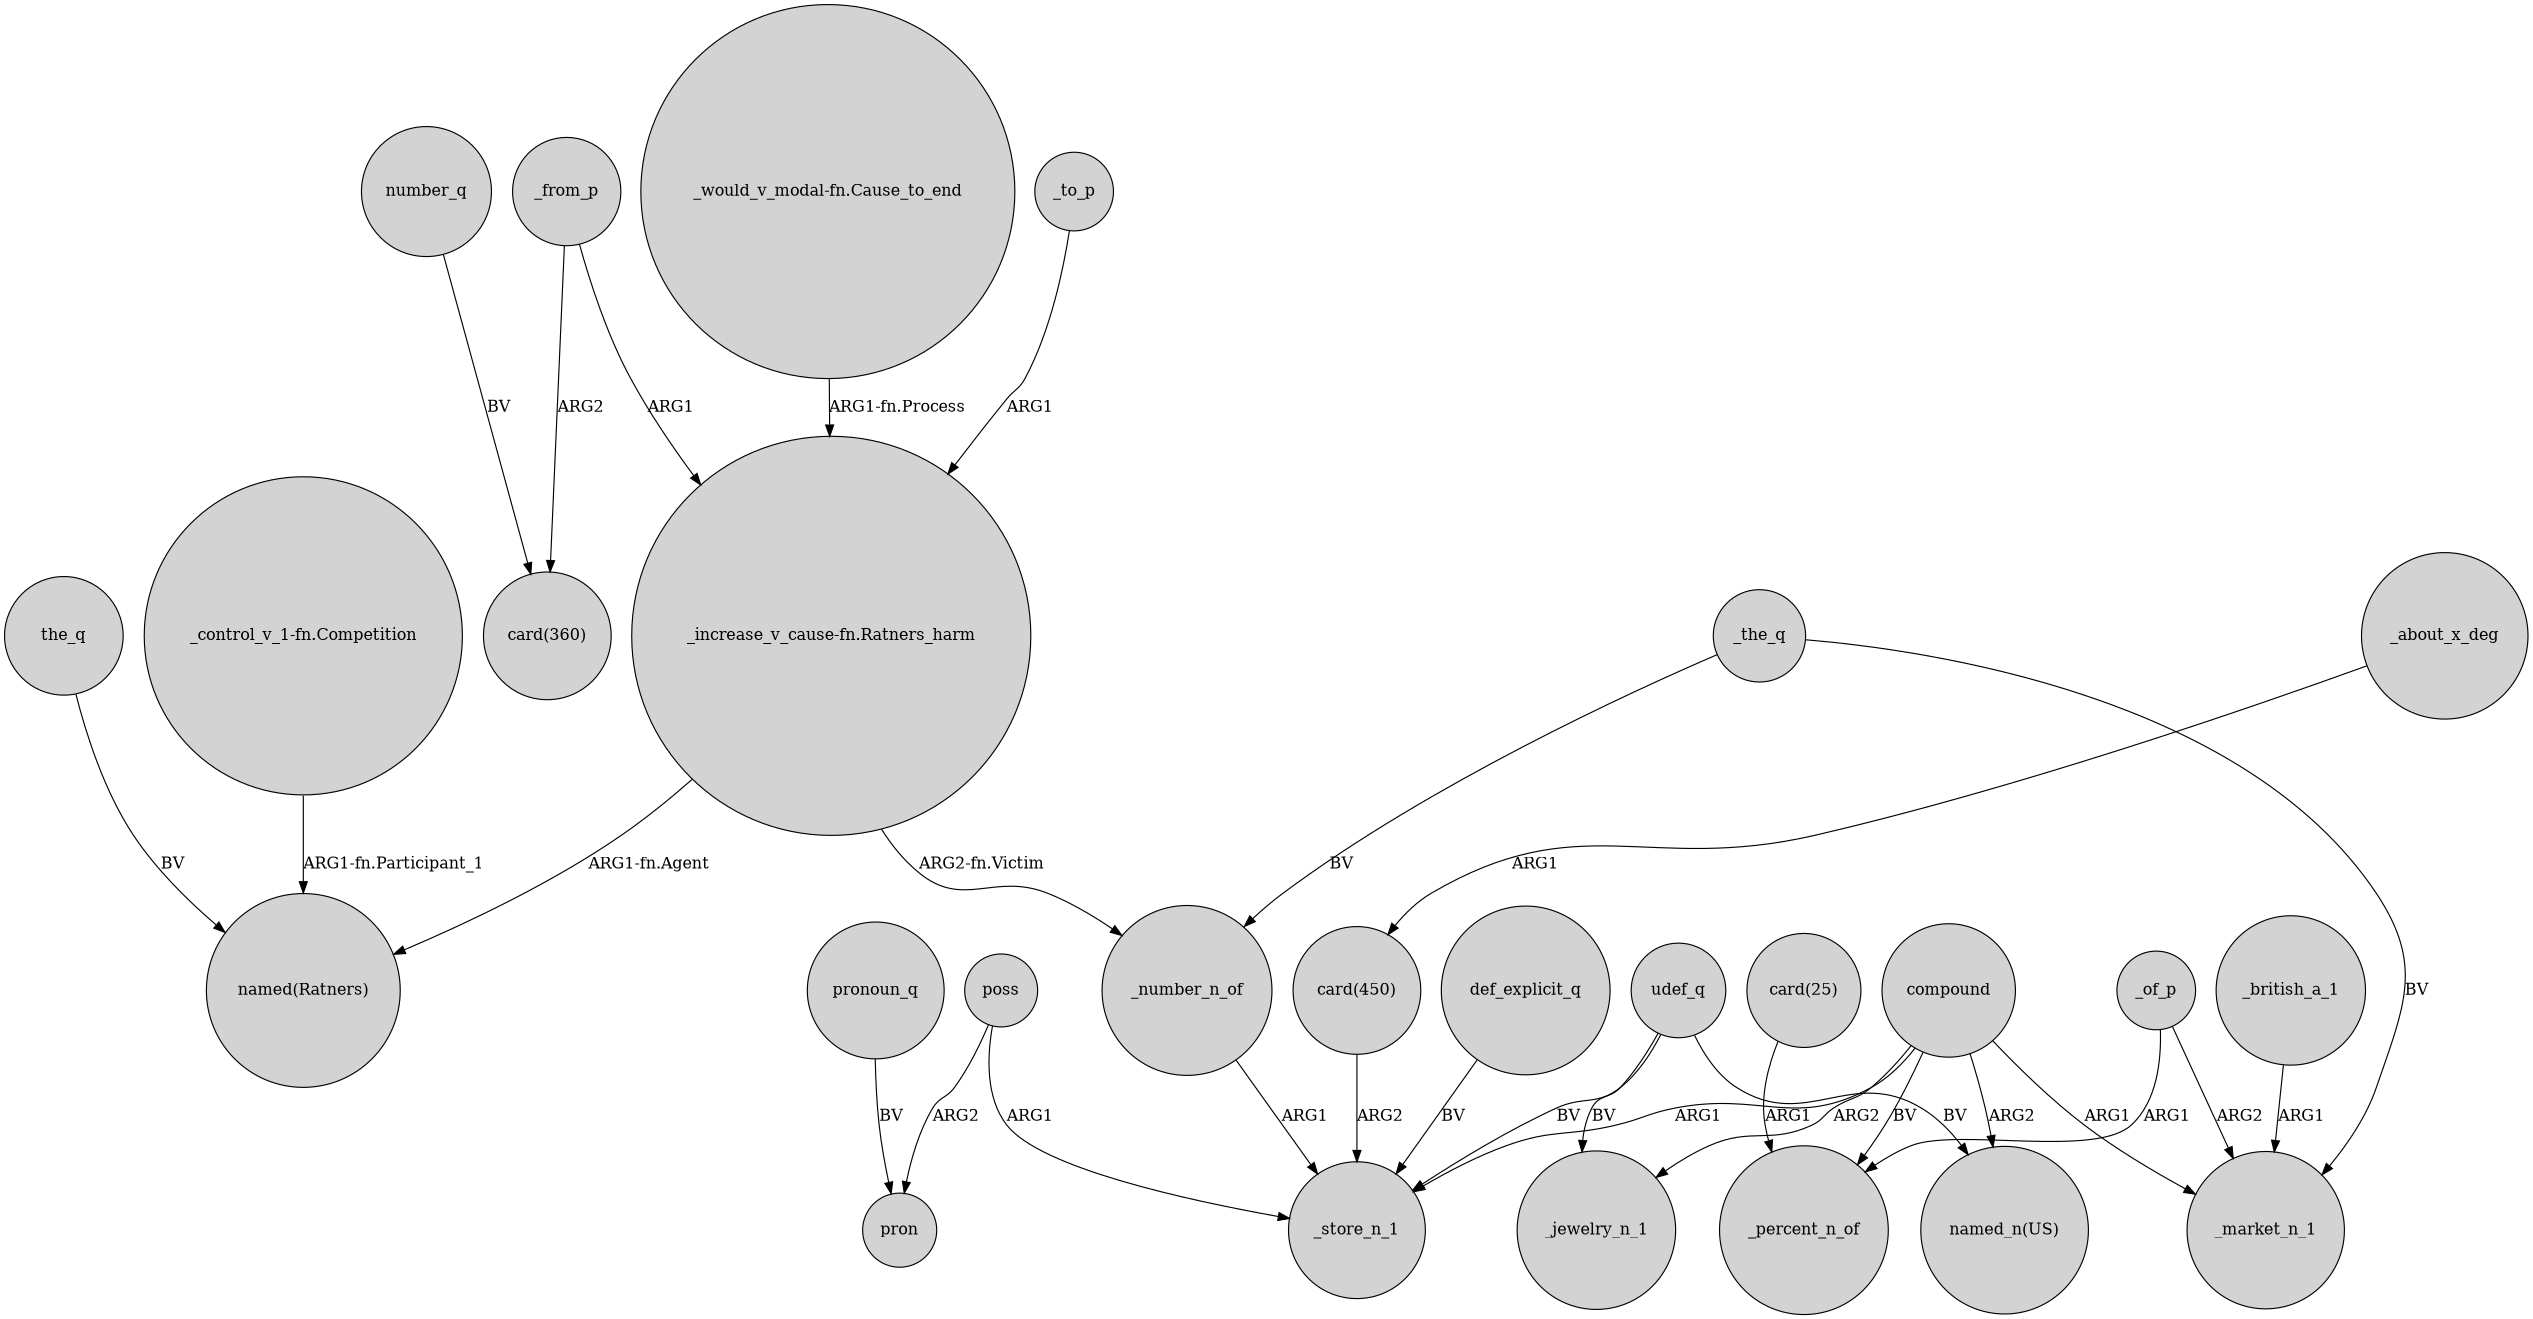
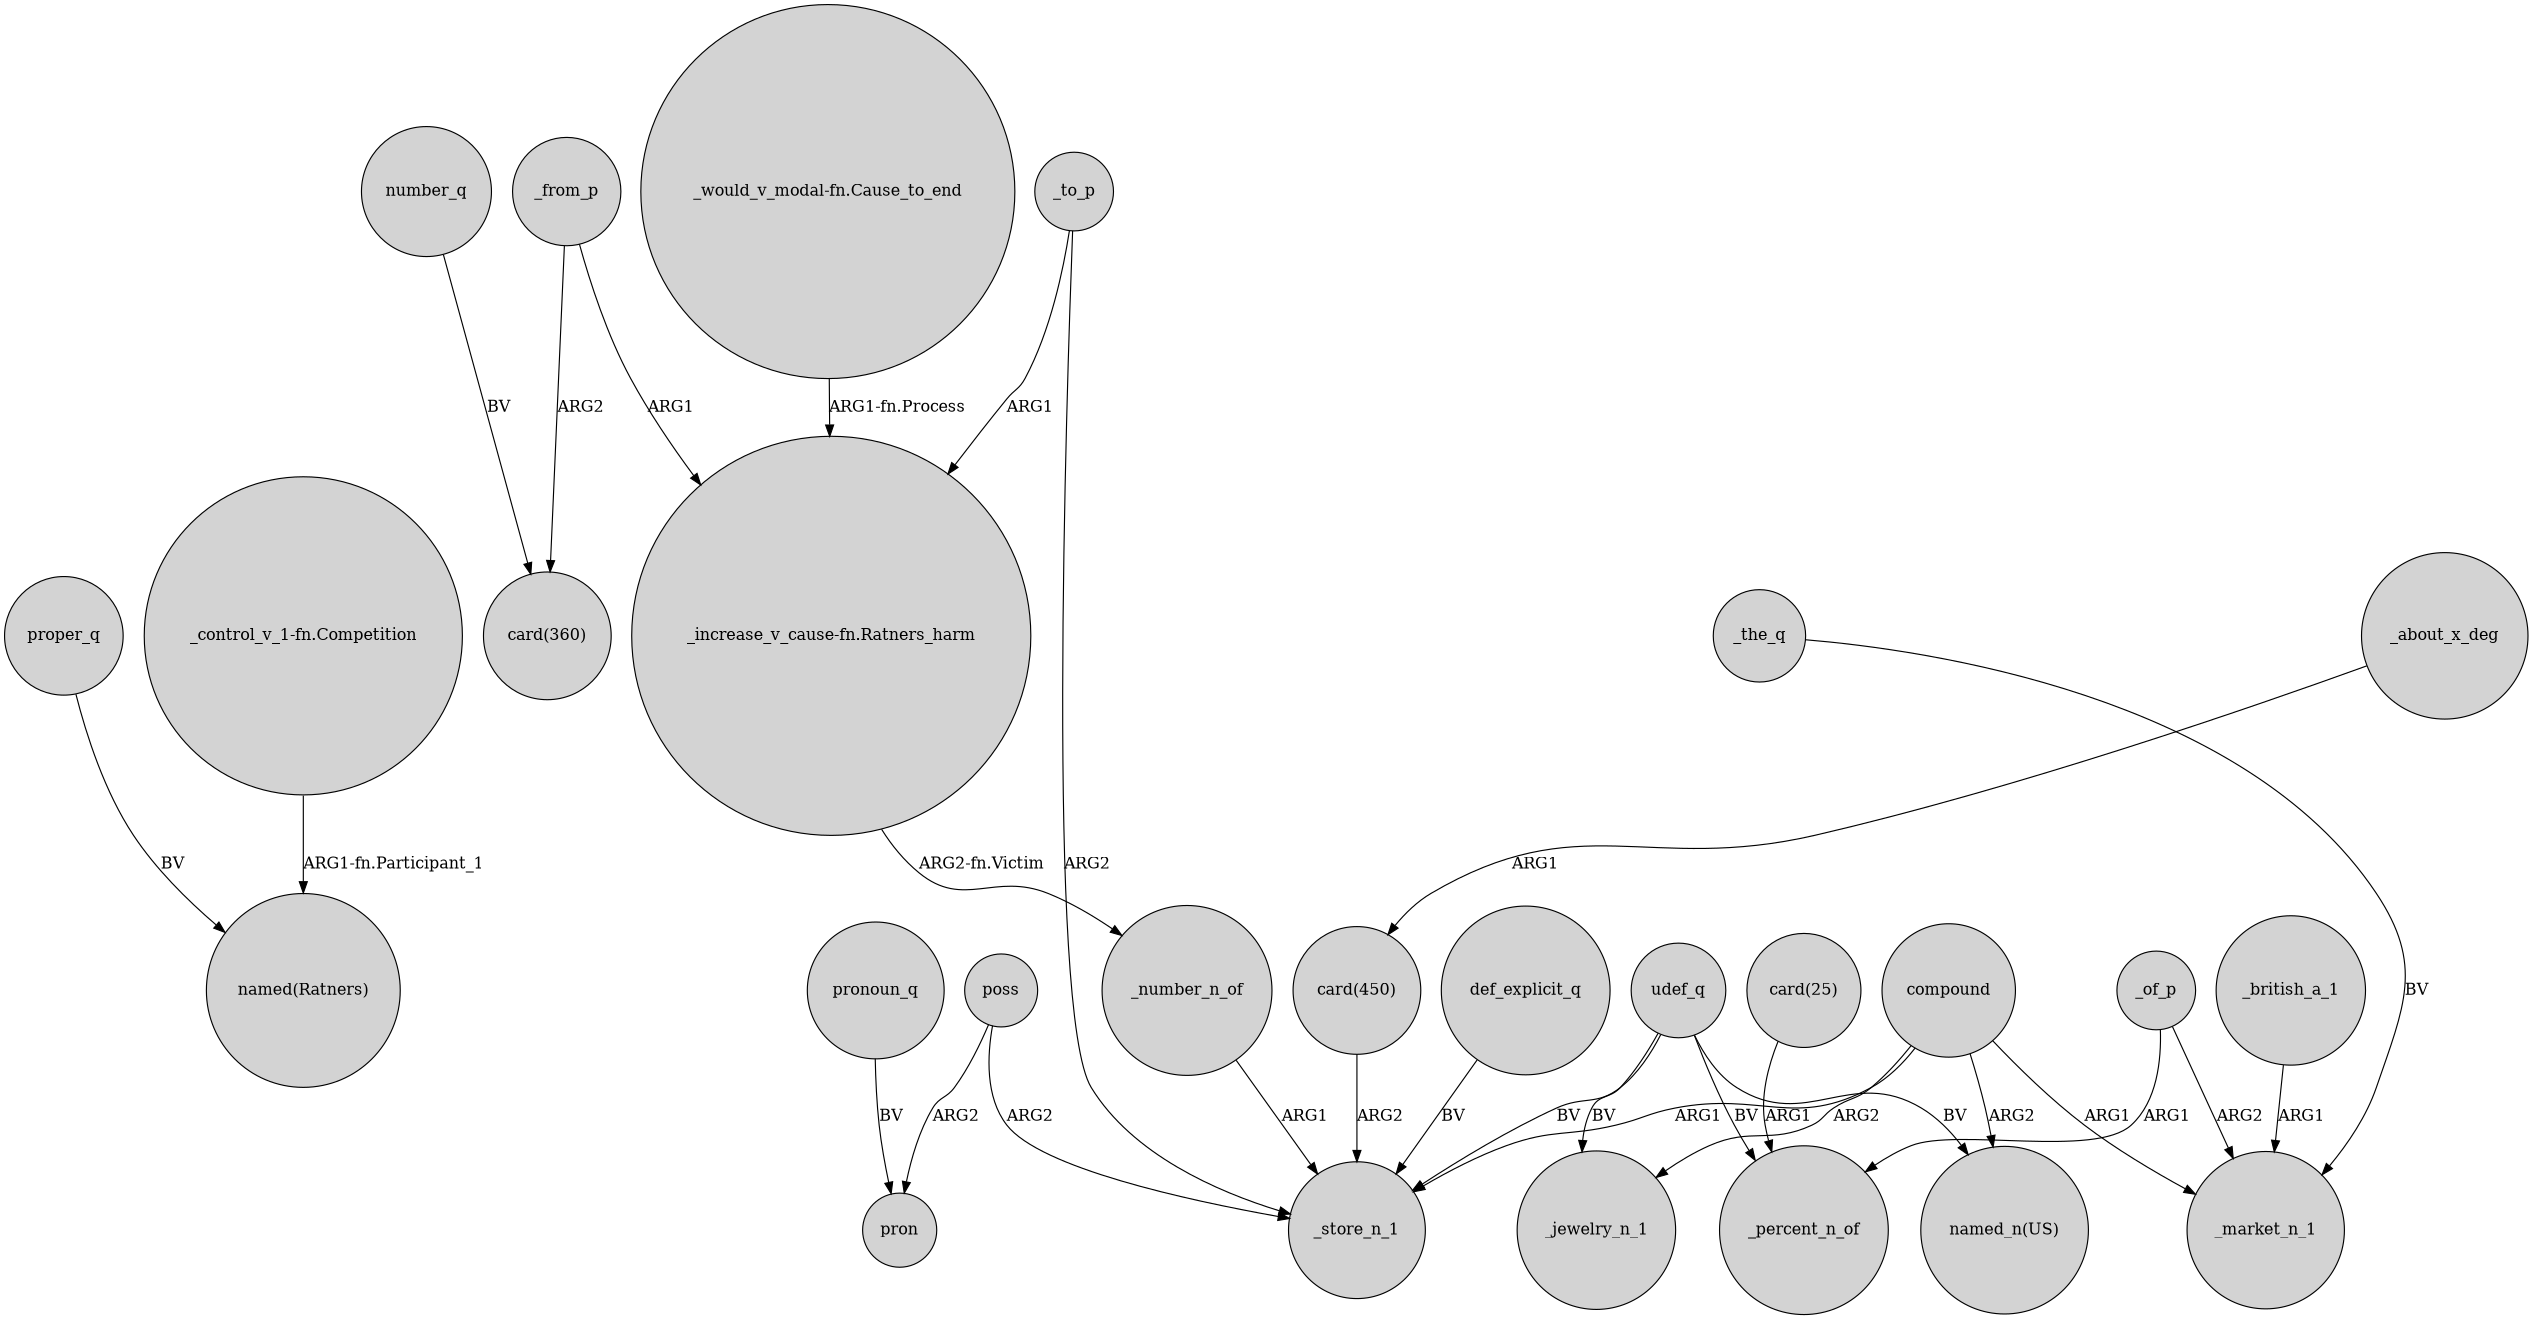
(64, 636) -> (64, 636)
(1476, 772) -> none
none -> (1063, 775)
(555, 876) -> none
(1896, 1105) -> (1719, 1094)
(1030, 1117) -> (1030, 1117)
